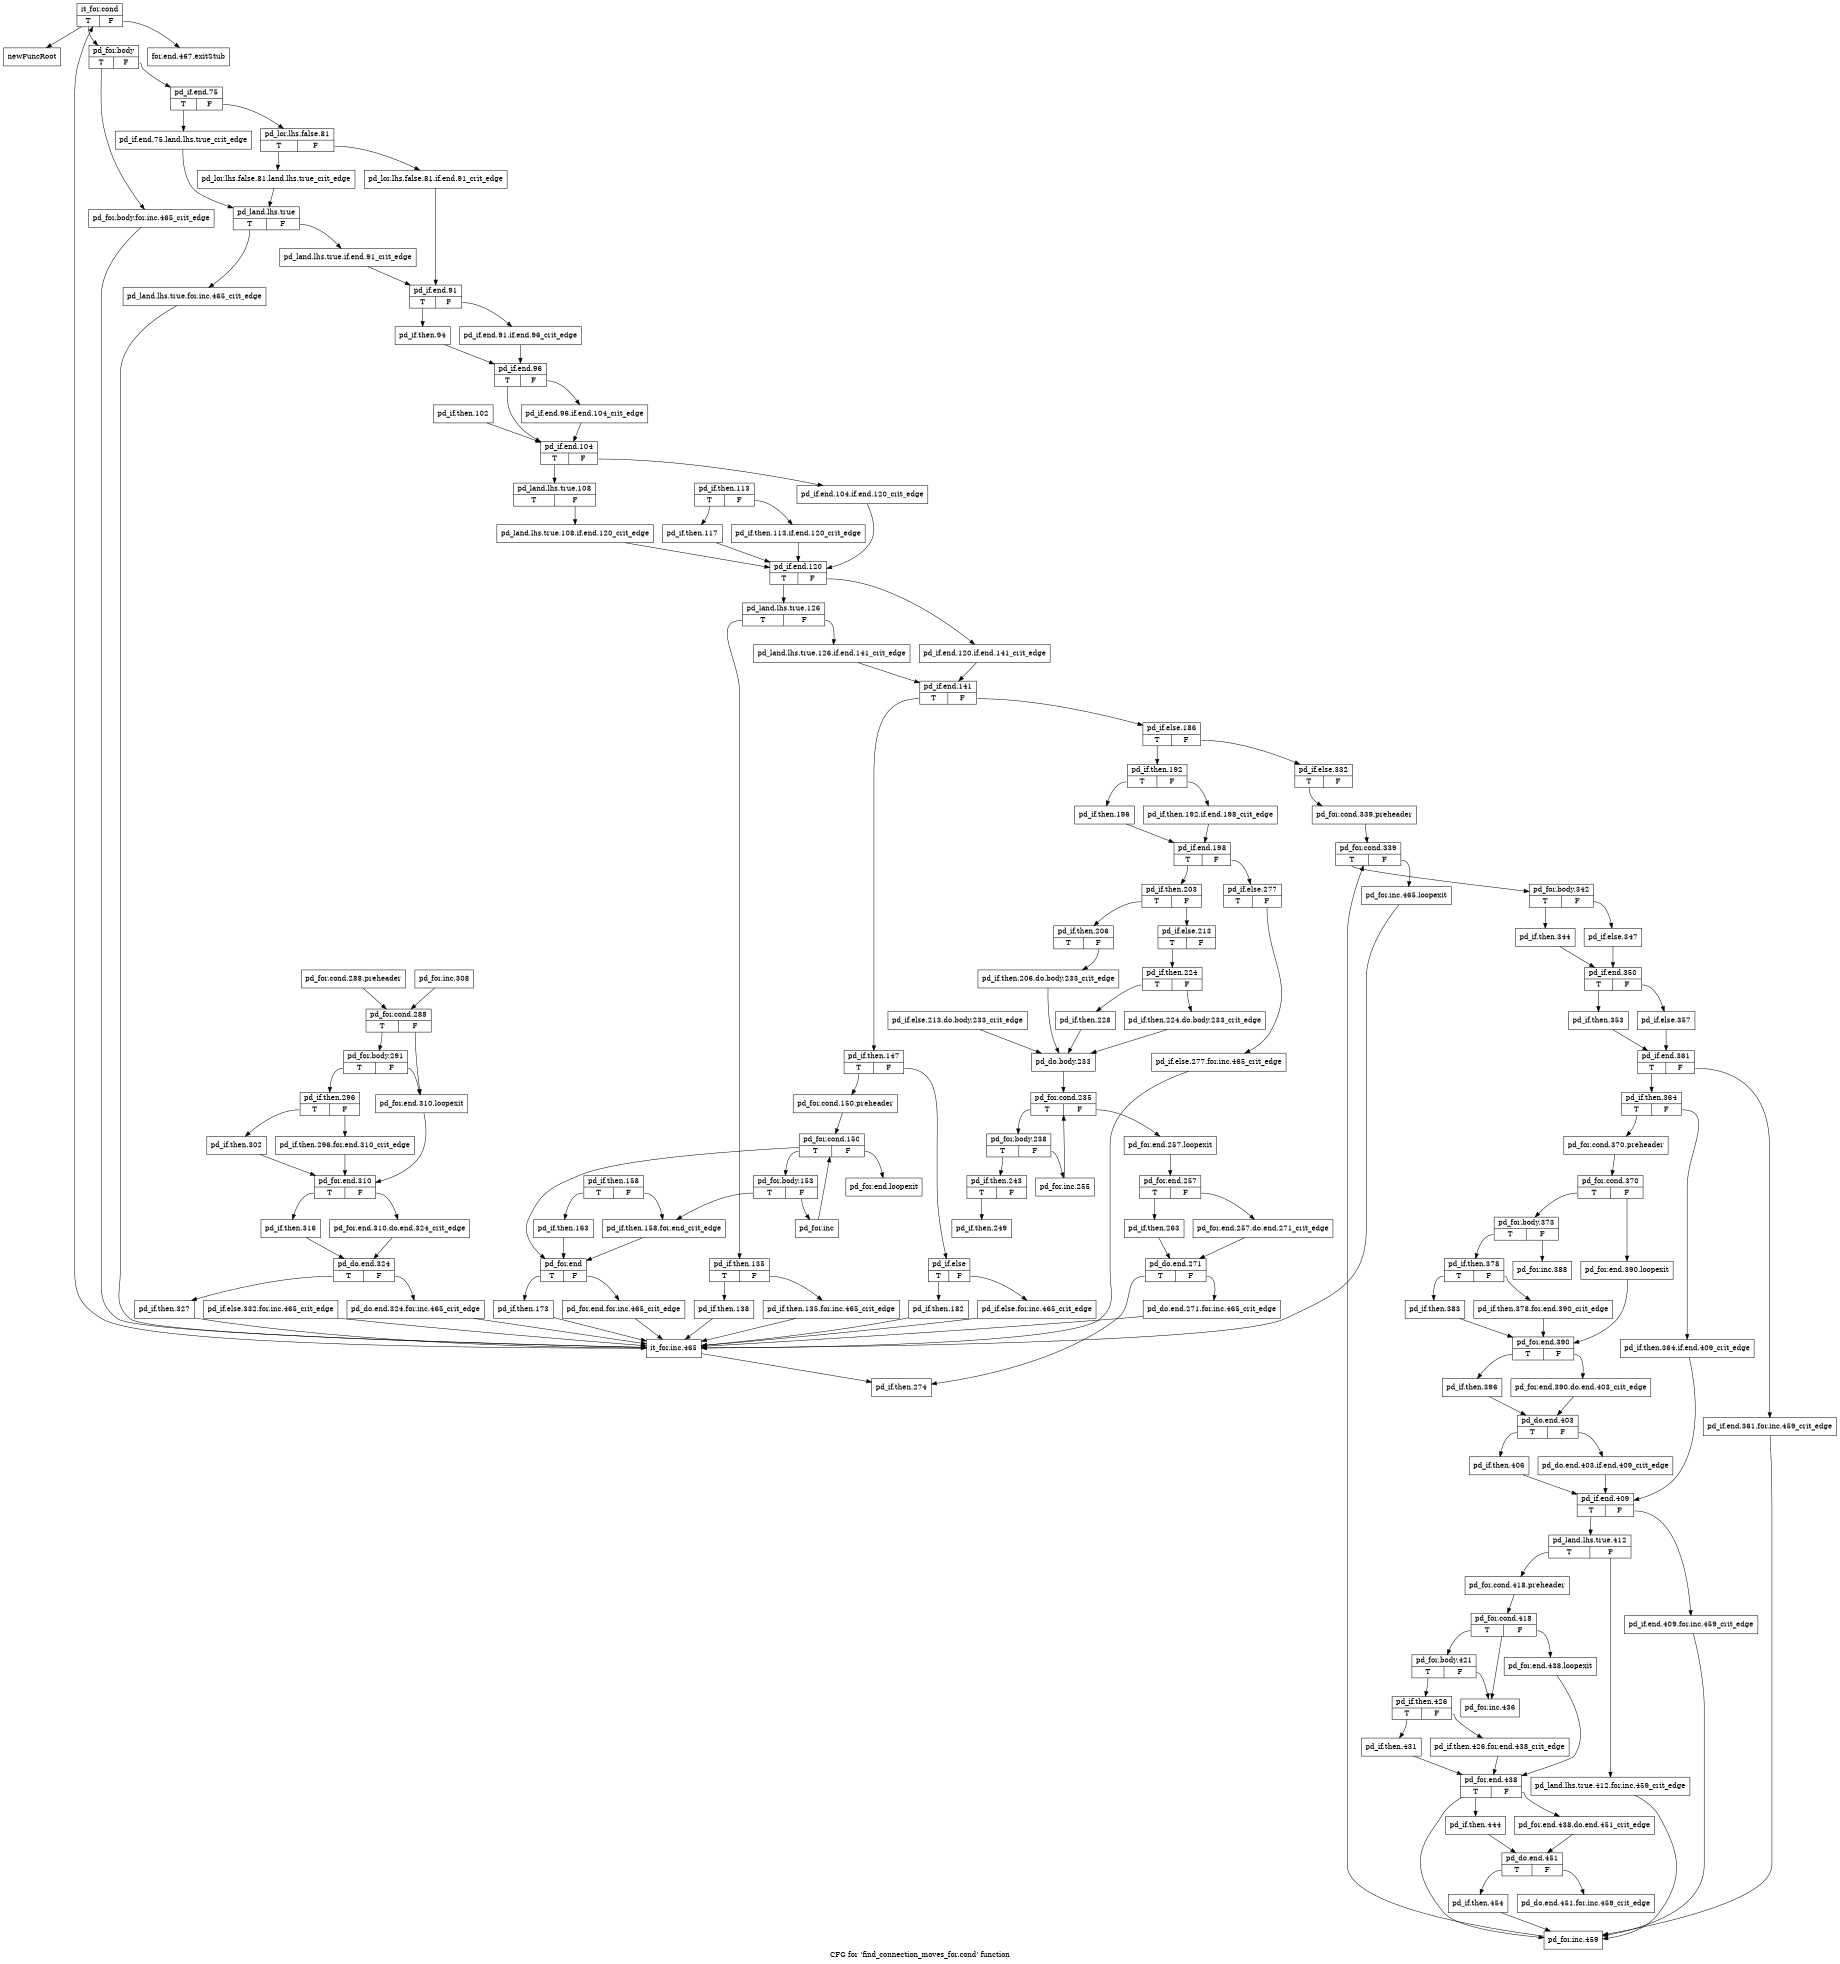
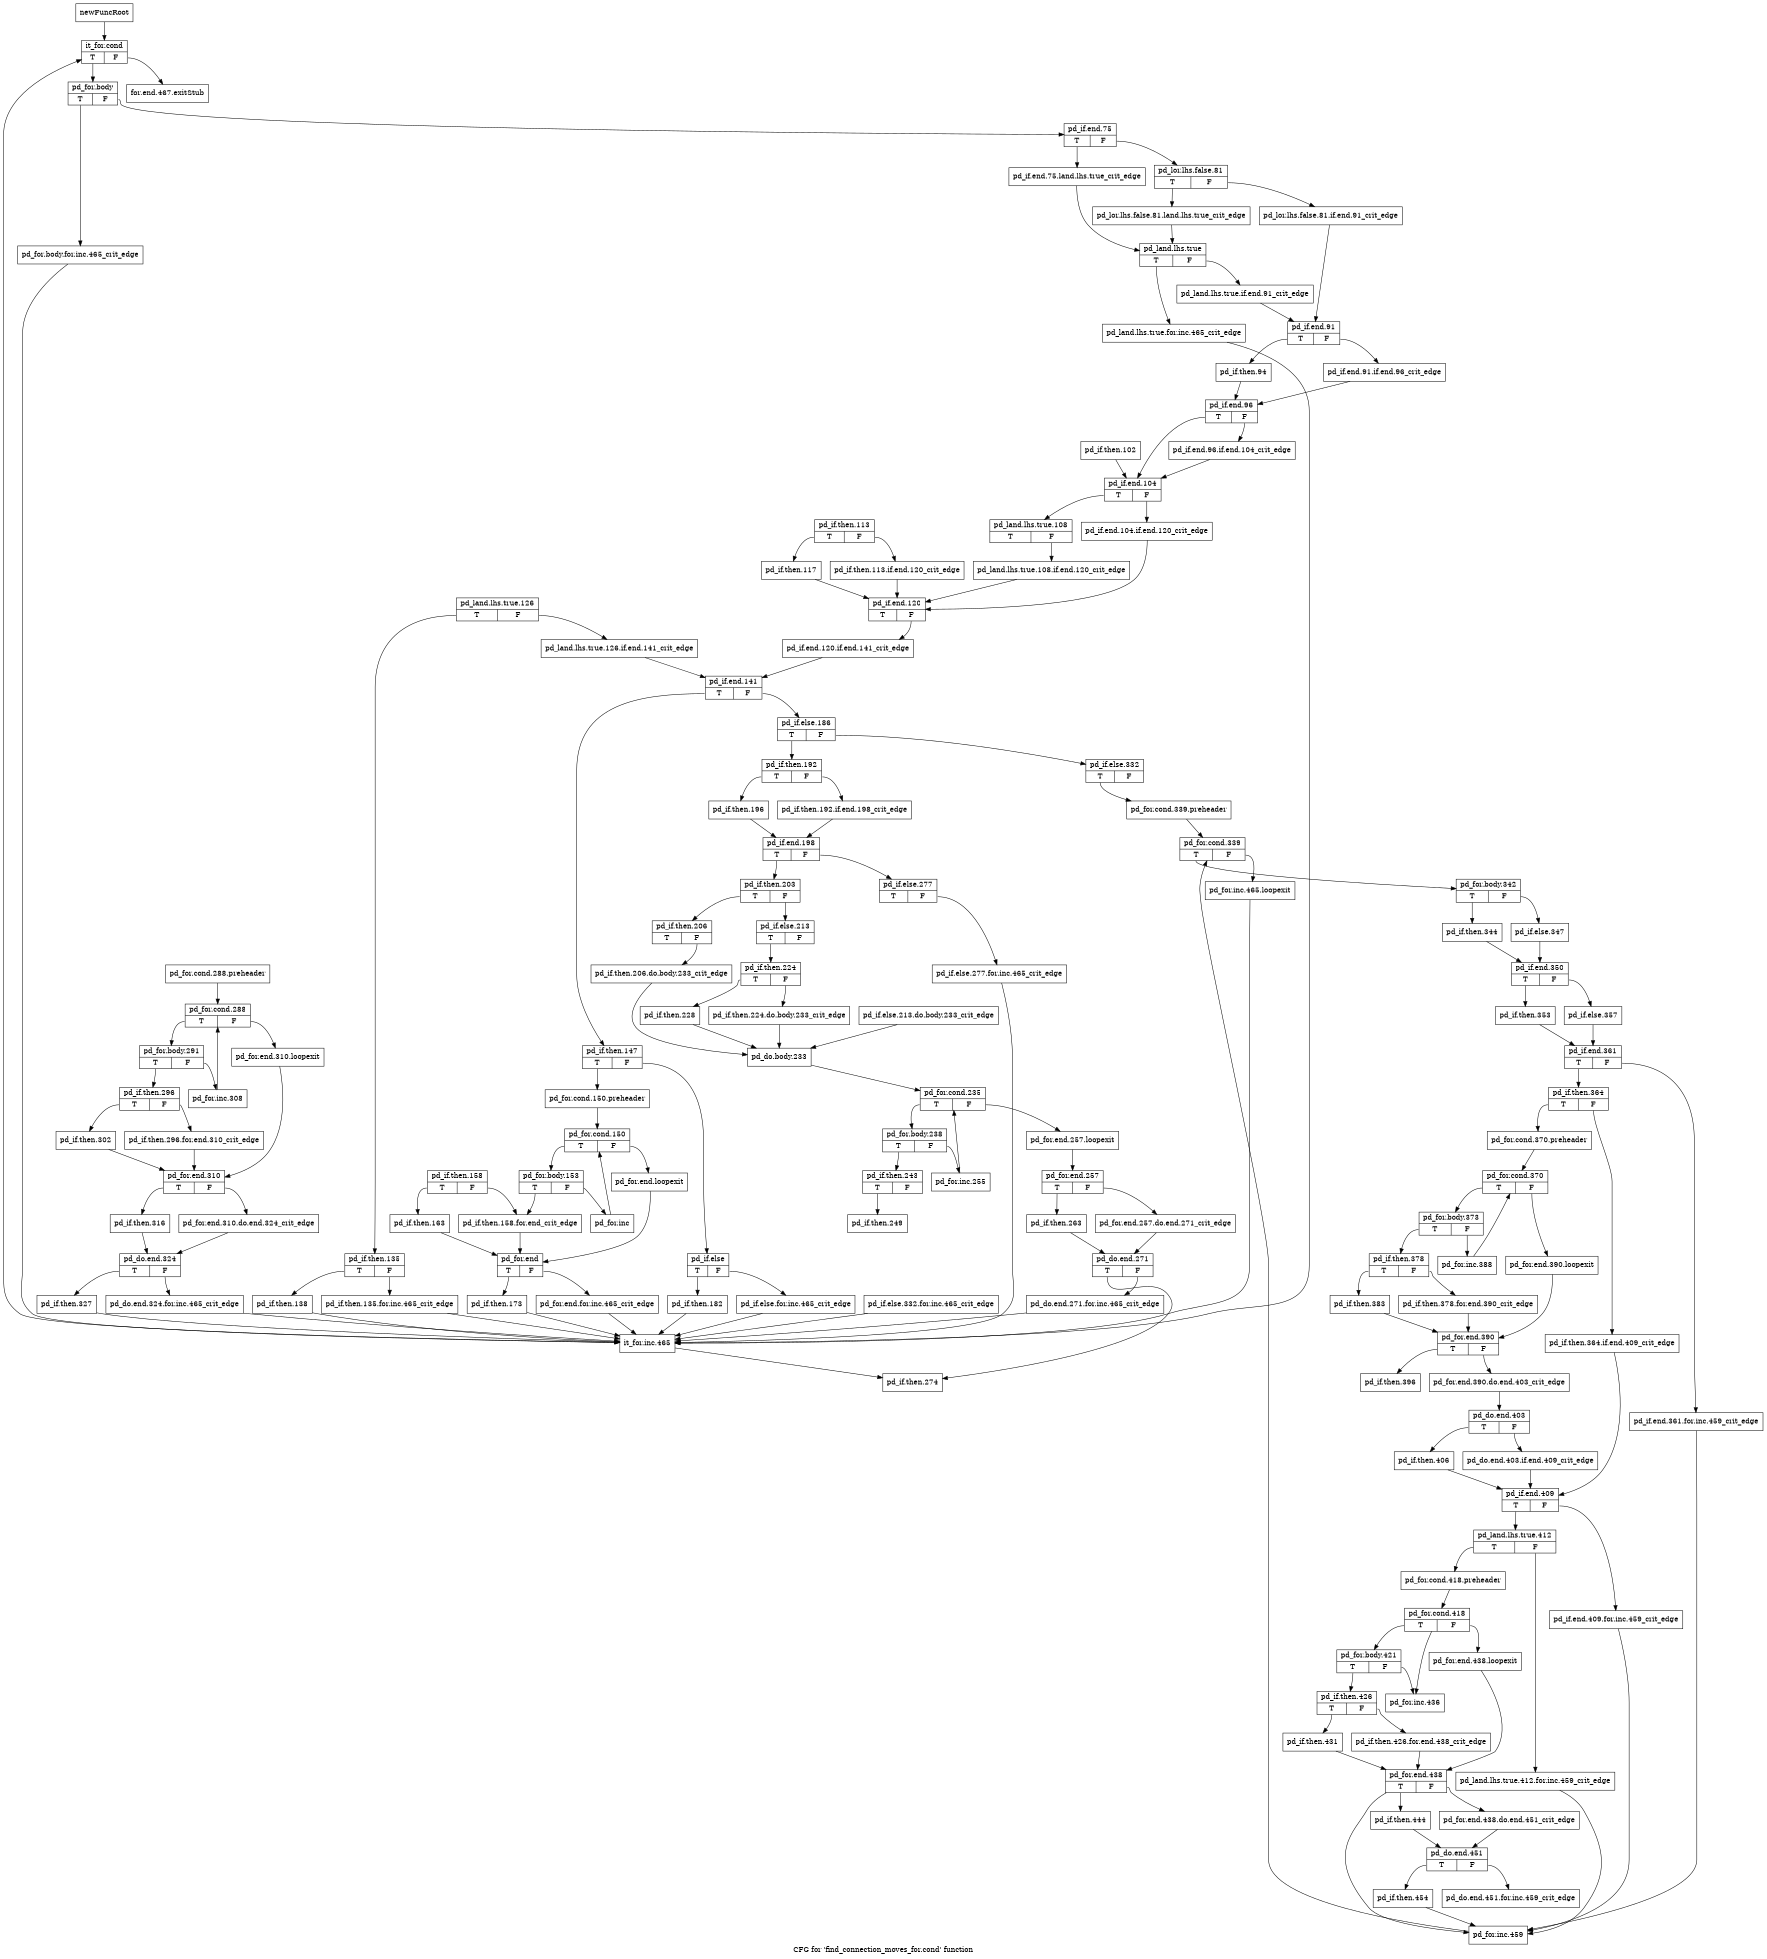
(66, 36) -> (104, 29)
(784, 591) -> none
(415, 1077) -> (212, 1073)
(633, 1163) -> (617, 1246)
none -> (1492, 1228)
(1505, 1405) -> none
